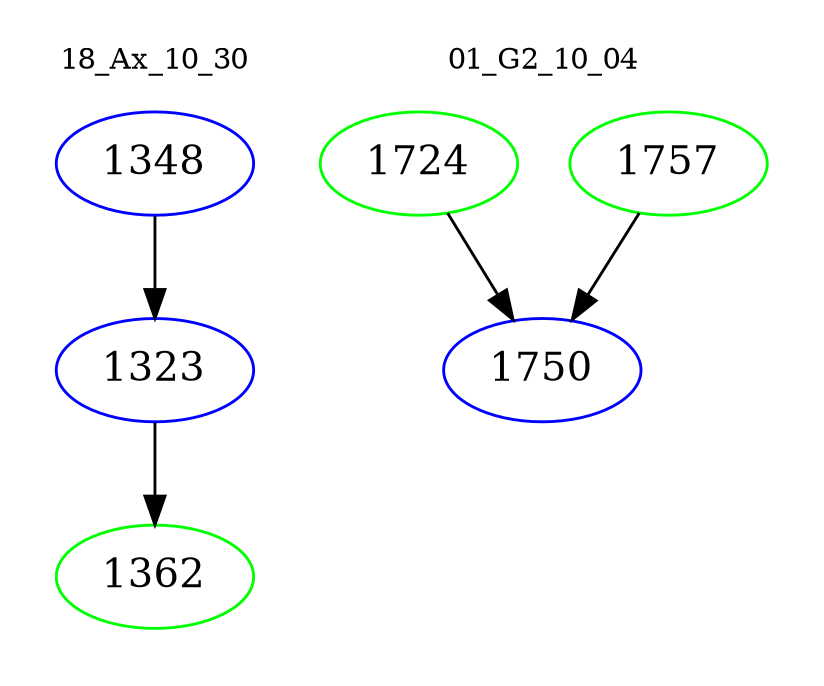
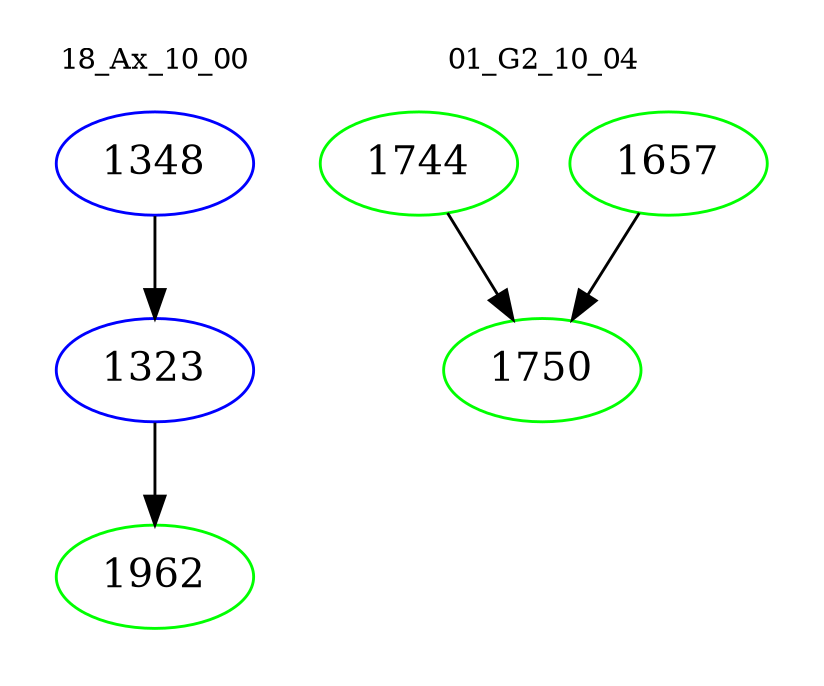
(155, 62) -> (155, 62)
(419, 164) -> (419, 164)
(669, 164) -> (669, 164)
(542, 370) -> (542, 370)
(155, 577) -> (155, 577)
